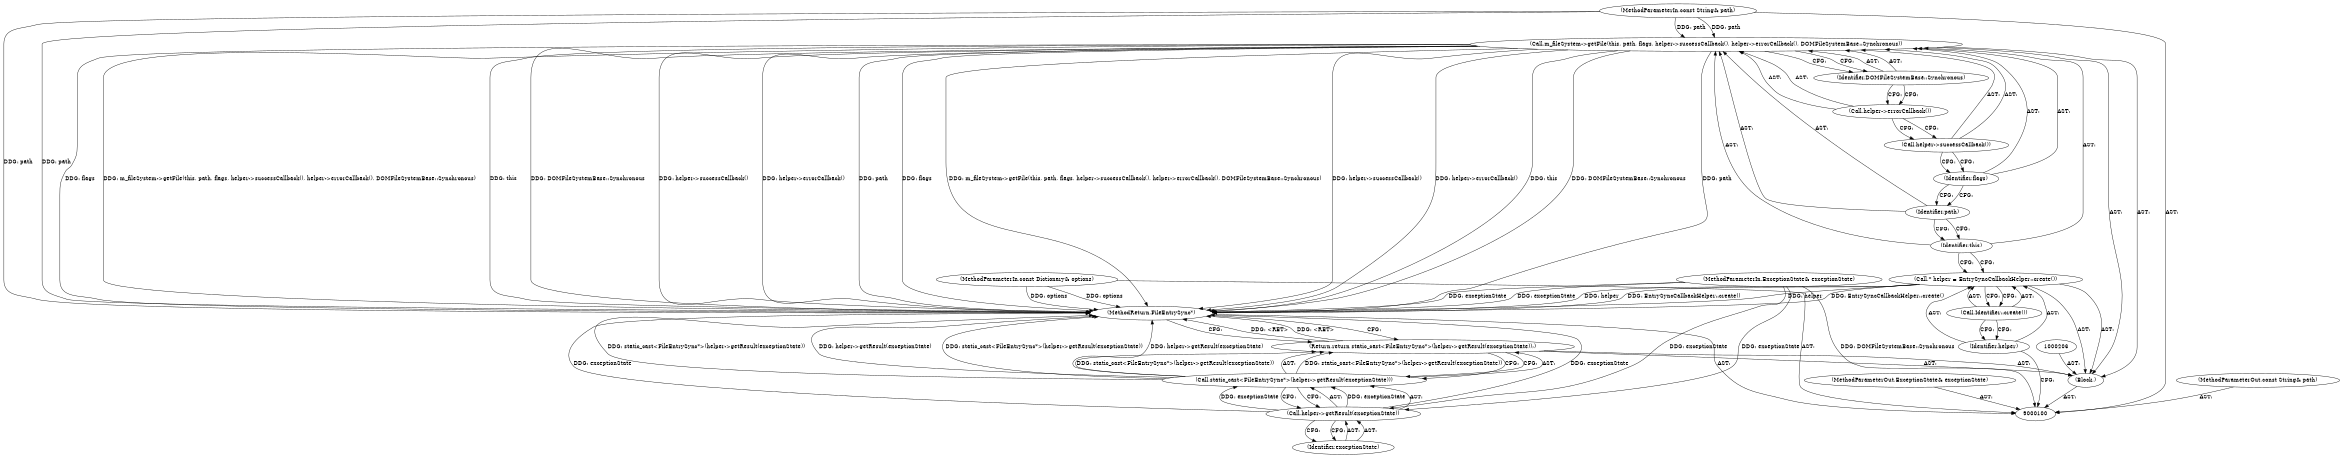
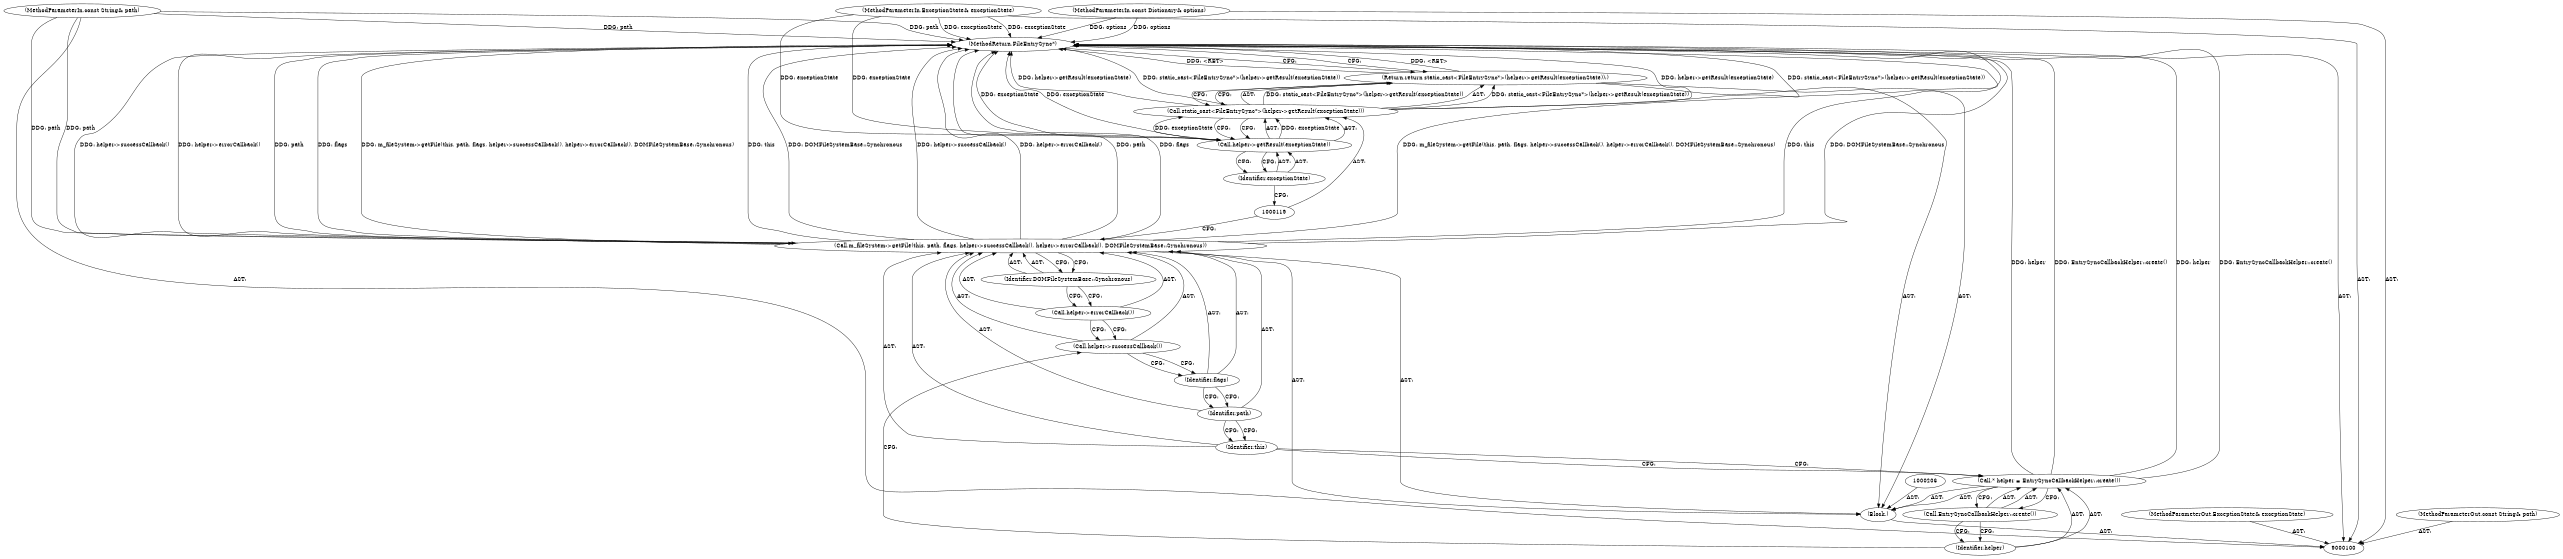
none -> (1274, 212)
(1994, 313) -> (1980, 515)
(1898, 347) -> (2365, 280)
(2040, 375) -> (1263, 539)
